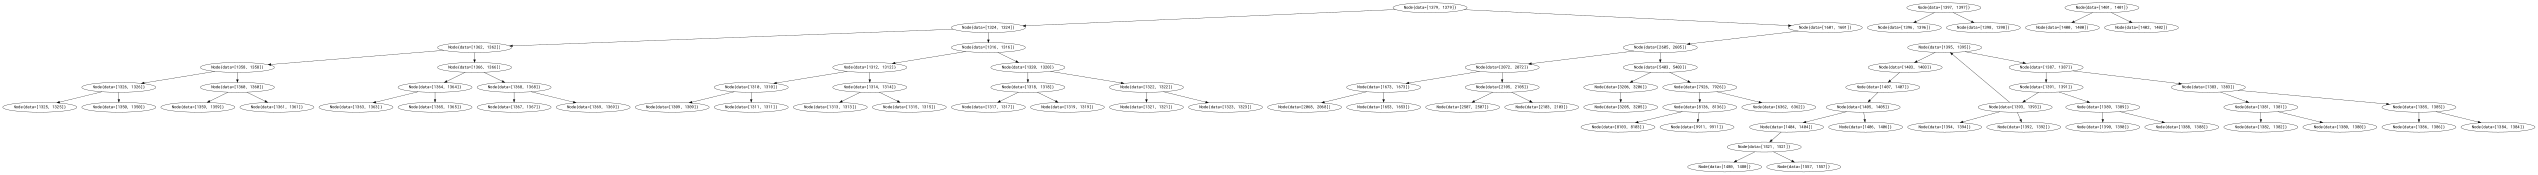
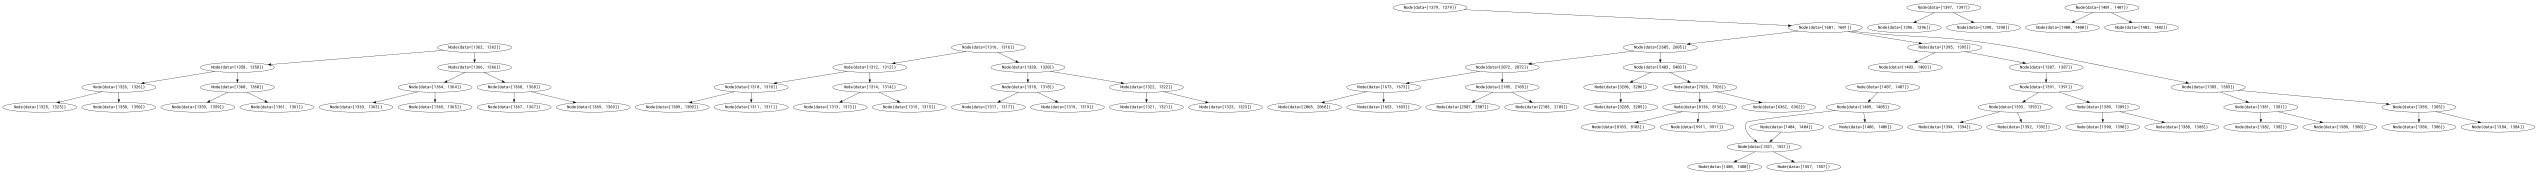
(988, 28) -> none
(1895, 76) -> none
(2126, 77) -> (2020, 48)
(1981, 78) -> (1884, 37)
(1826, 117) -> (1780, 117)
